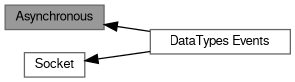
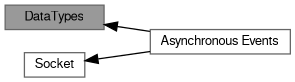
(55, 17) -> (55, 17)
(220, 42) -> (220, 42)
